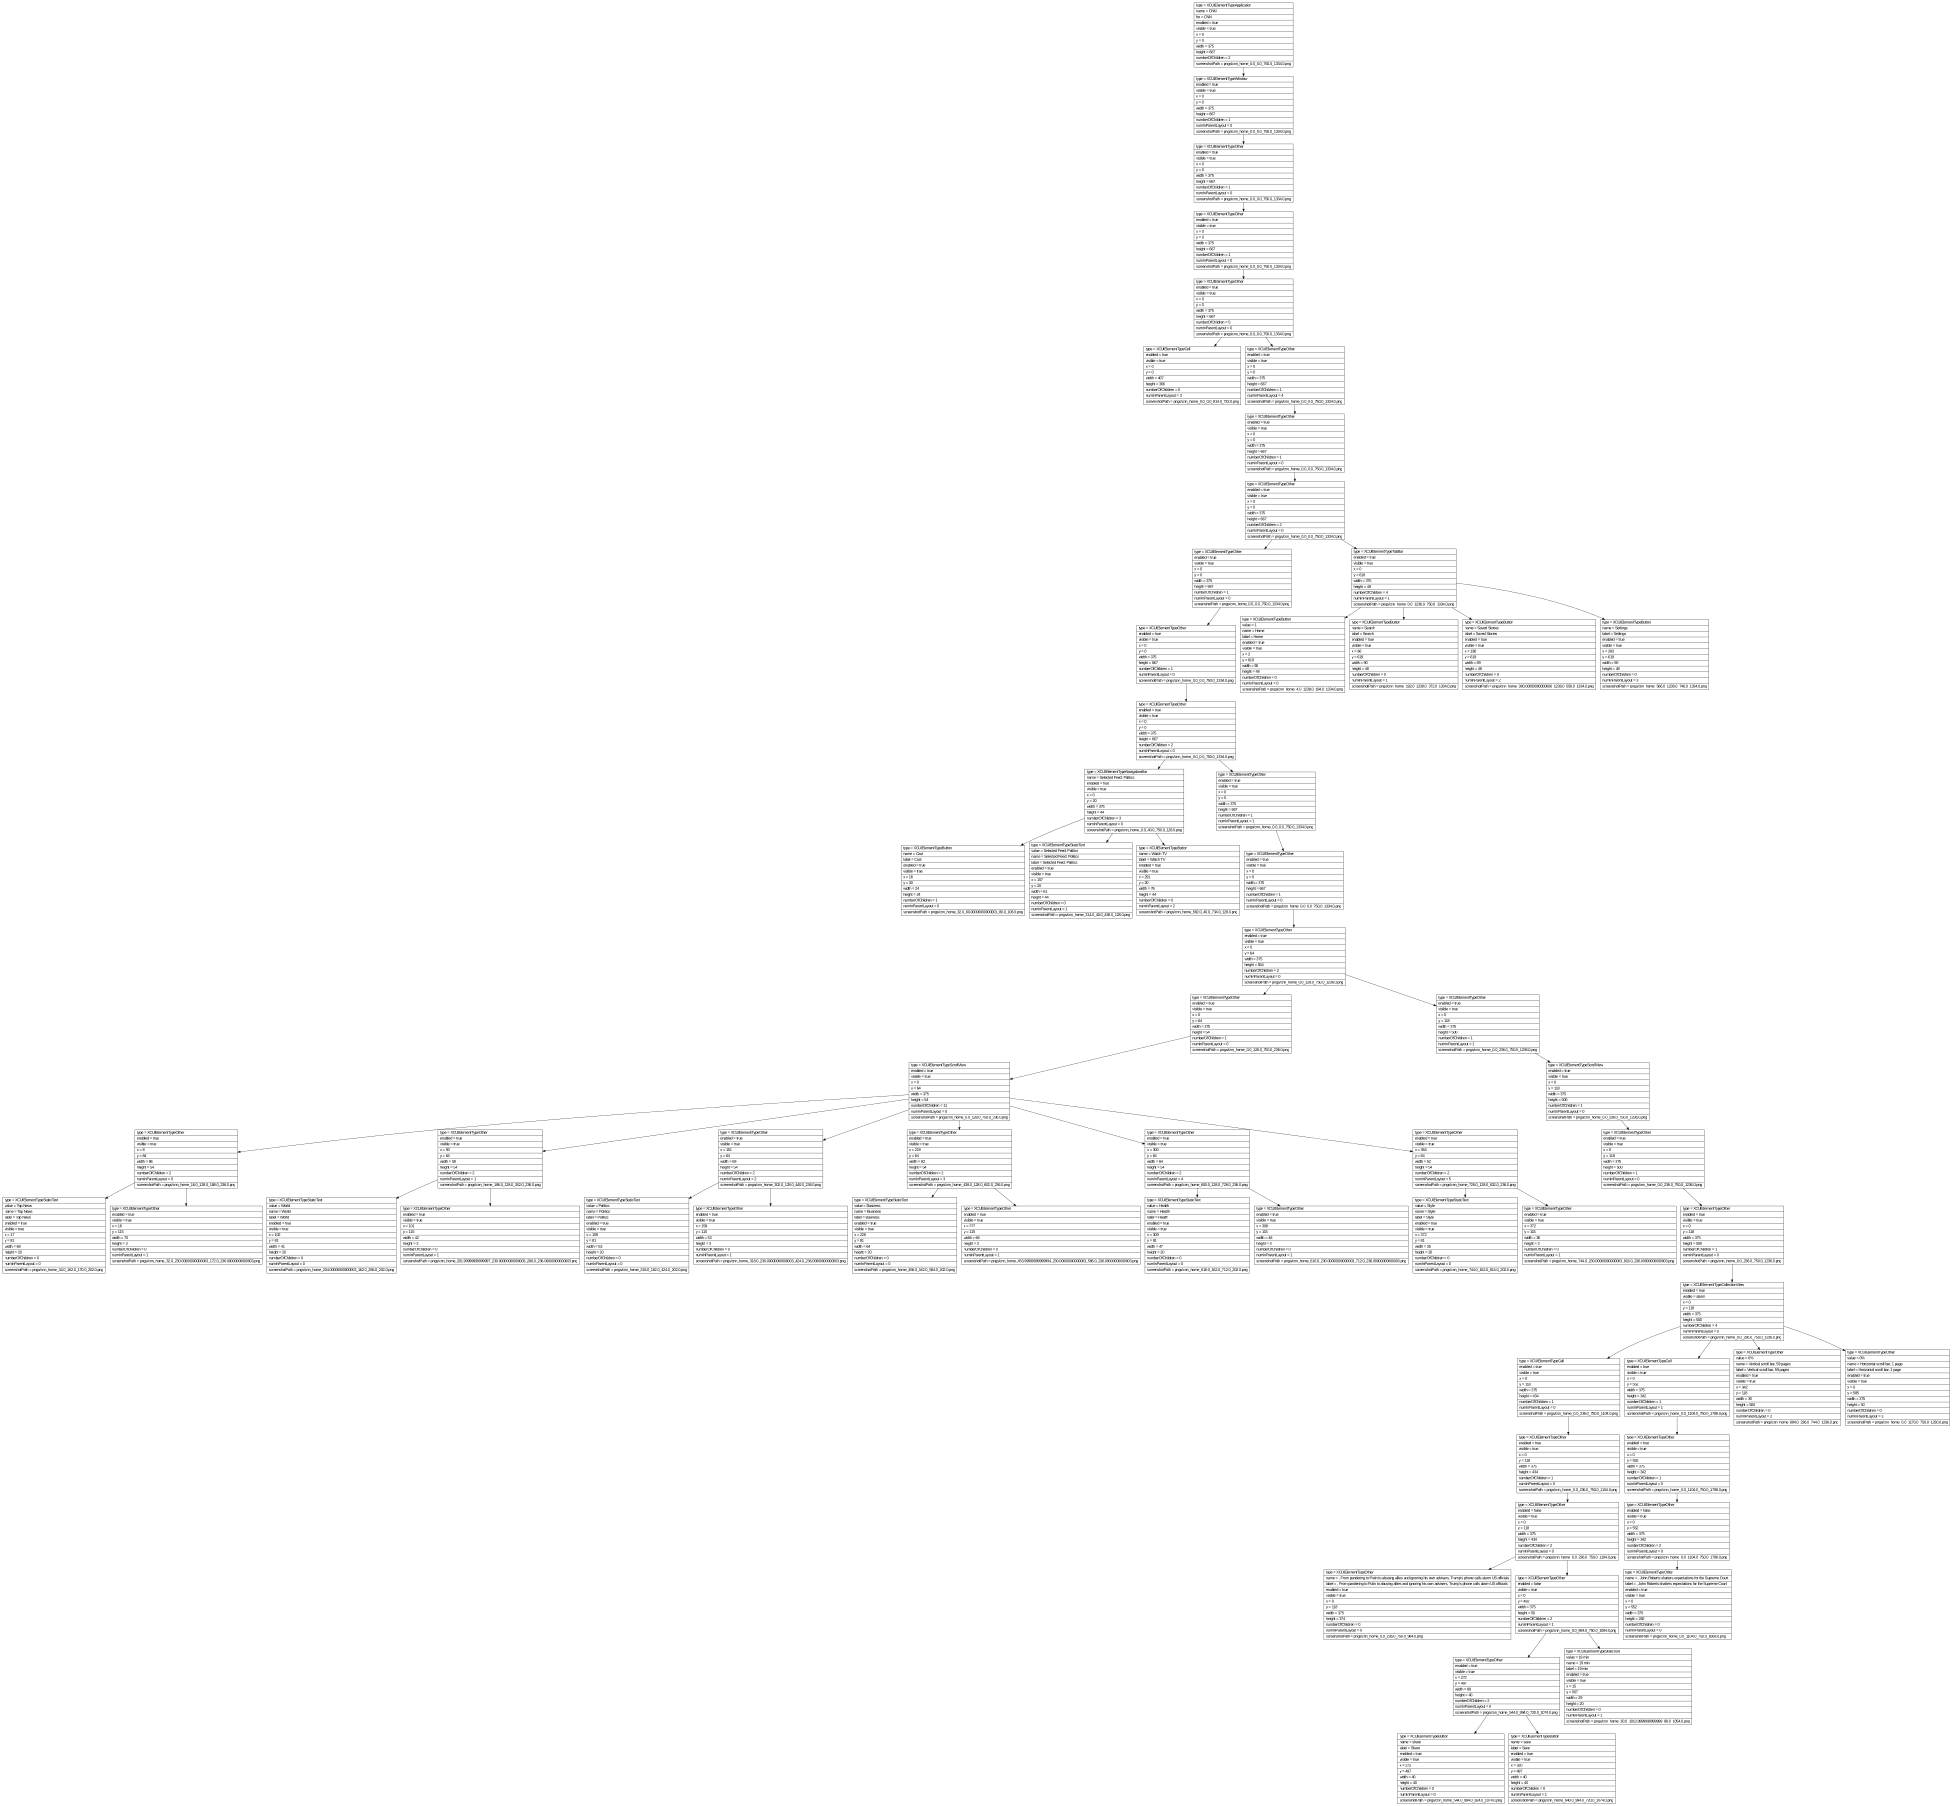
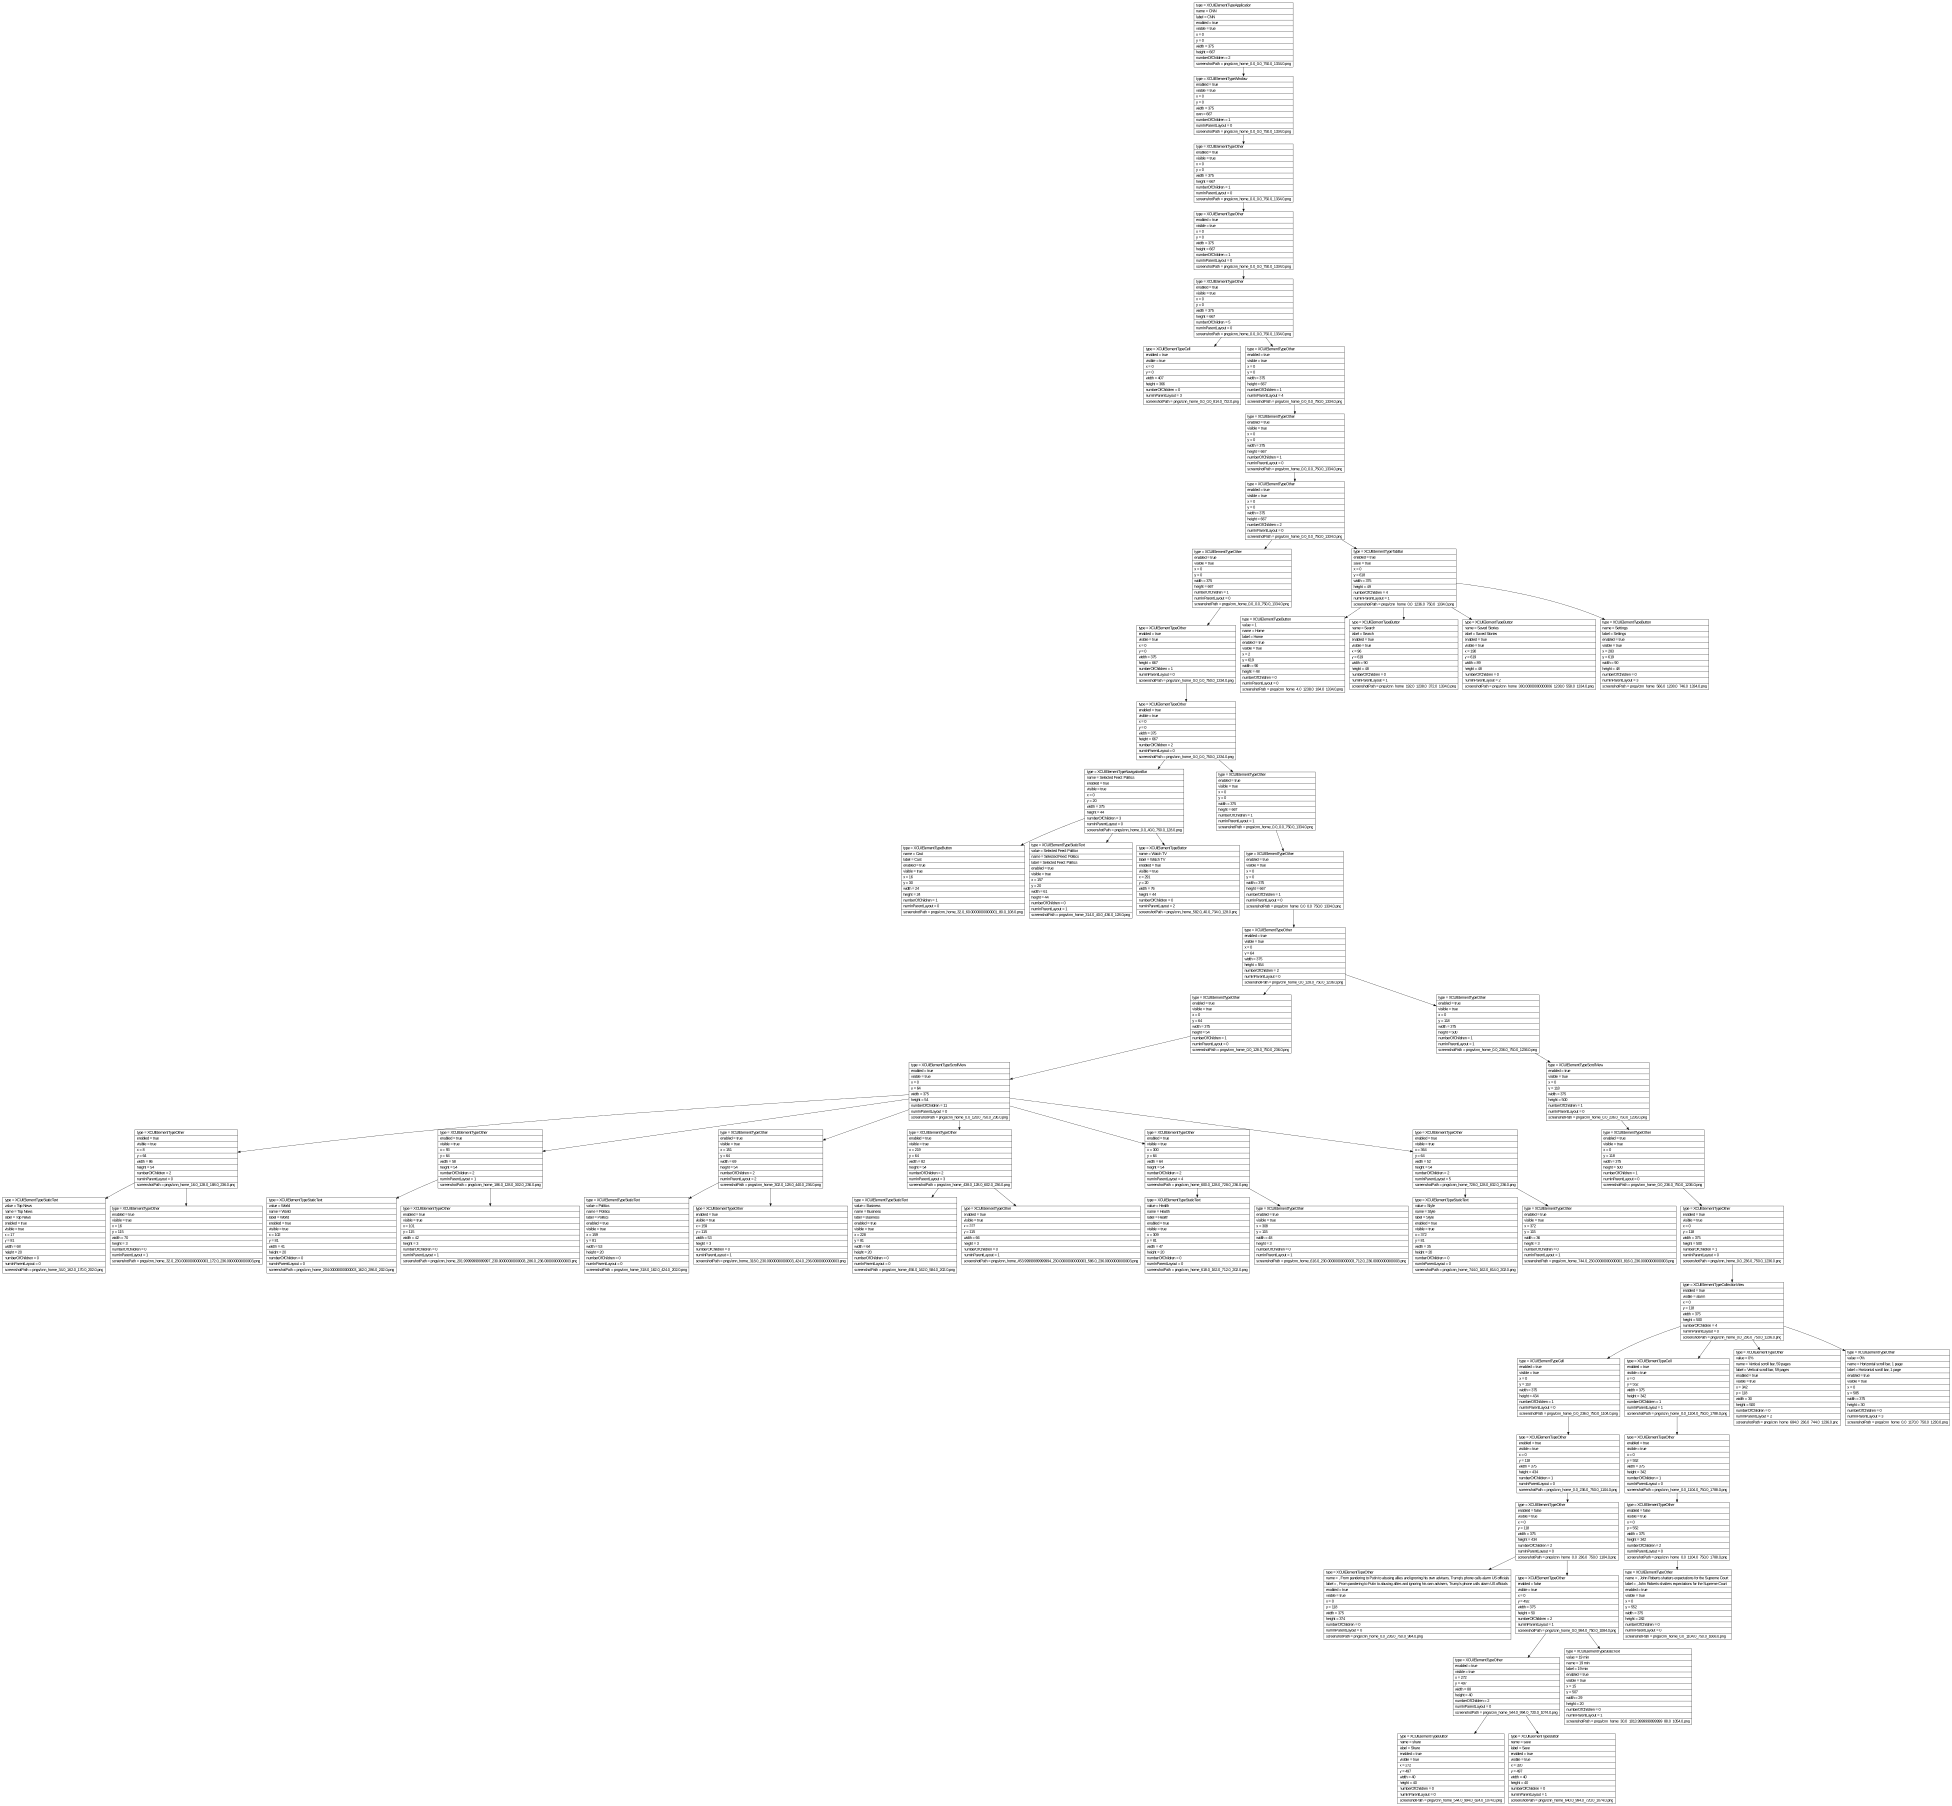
(1204, 17) -> (1205, 17)
(1206, 114) -> (1204, 114)
(1363, 563) -> (1362, 563)
